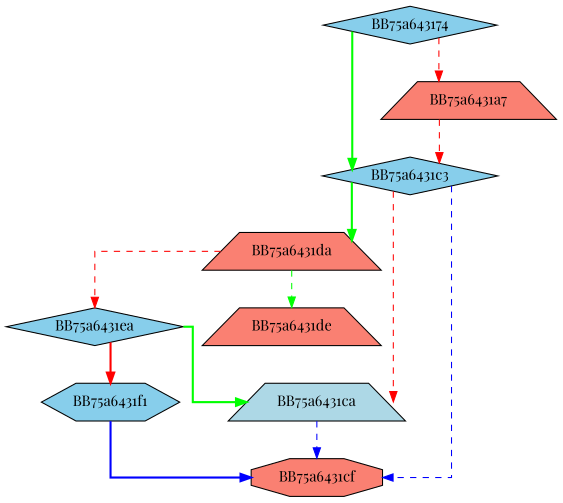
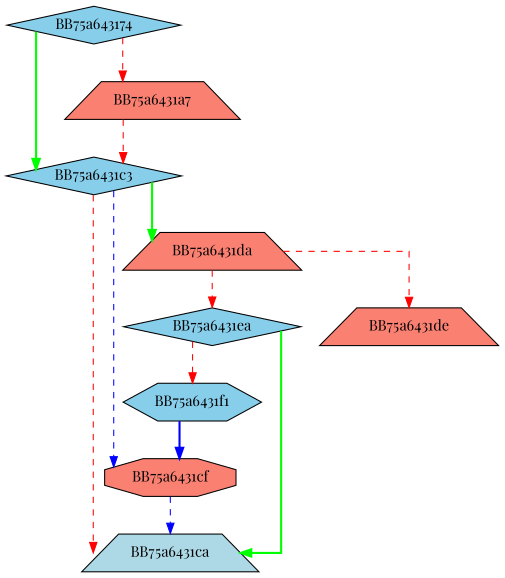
(292, 284) -> (369, 251)
(111, 357) -> (193, 357)
(317, 434) -> (170, 510)
